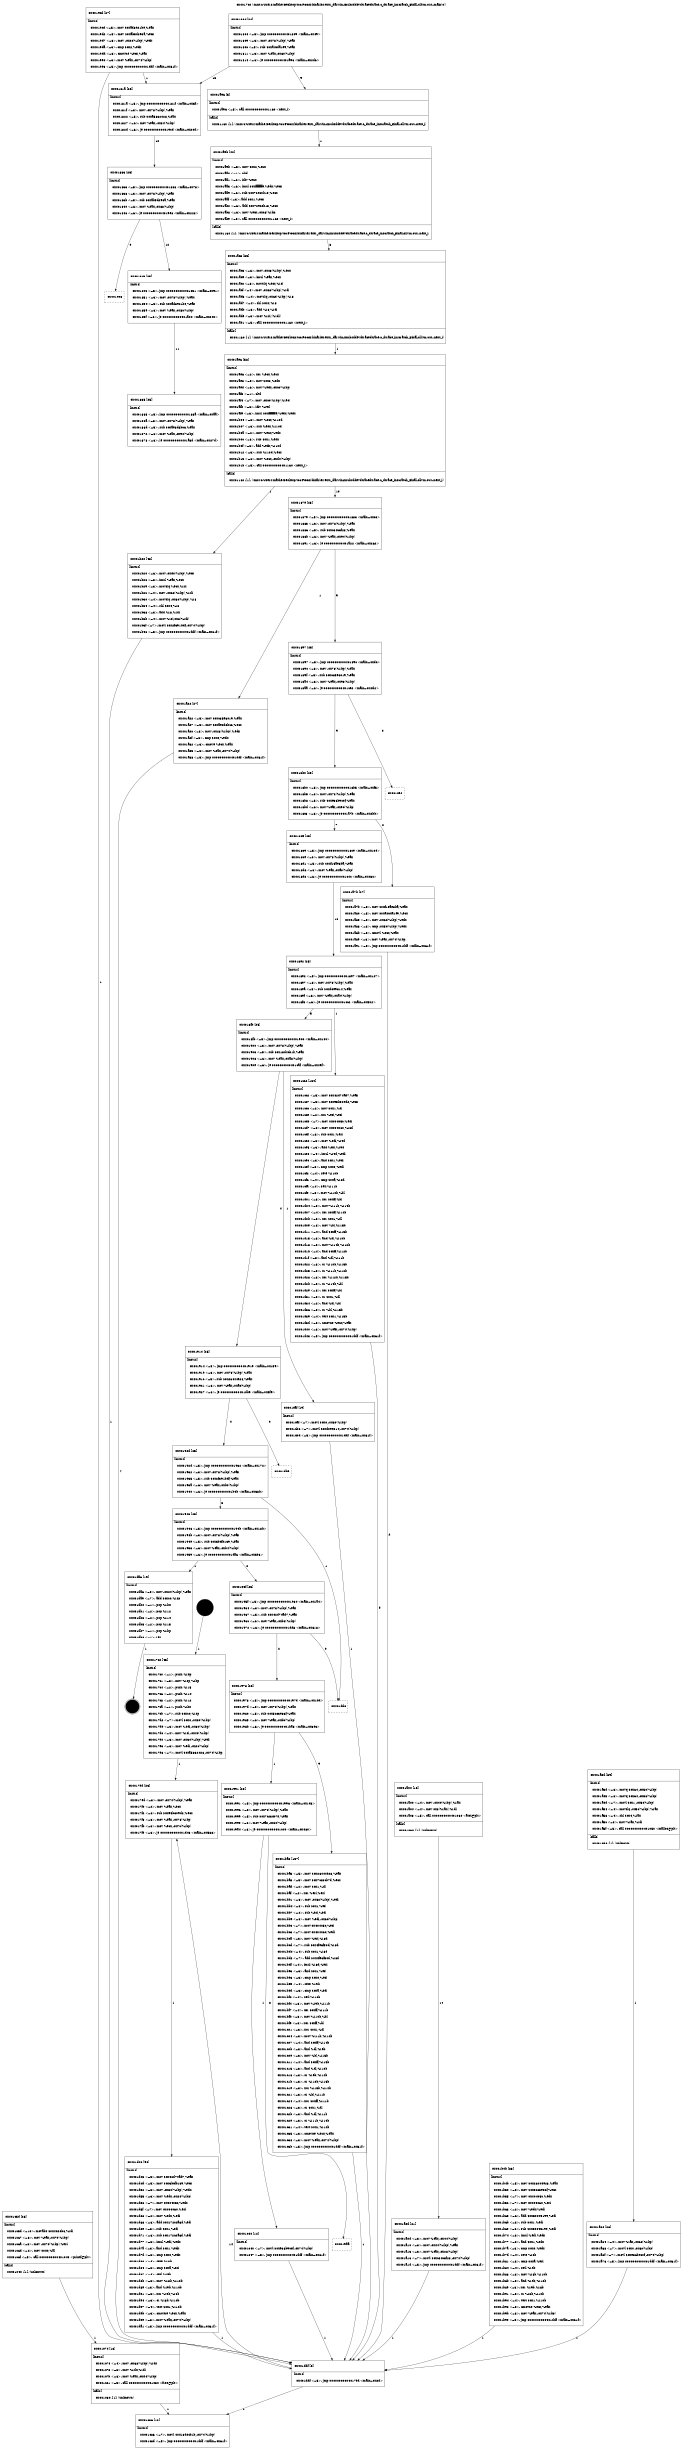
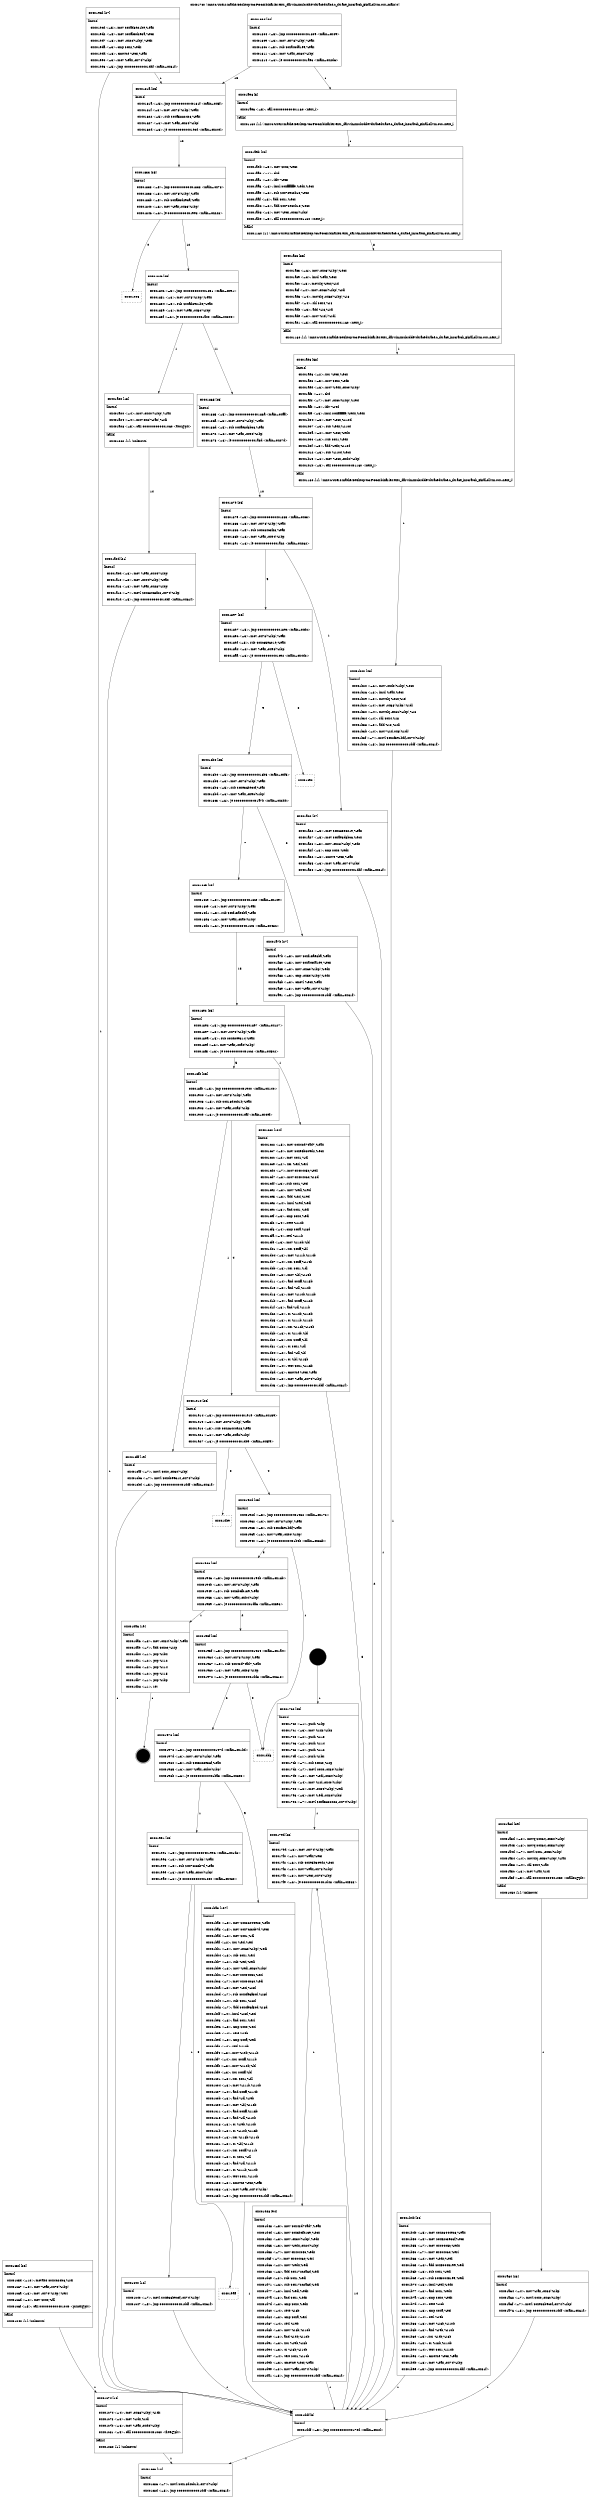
(301, 78) -> (325, 78)
none -> (171, 357)
(335, 491) -> (254, 471)
(120, 1472) -> (383, 1552)
